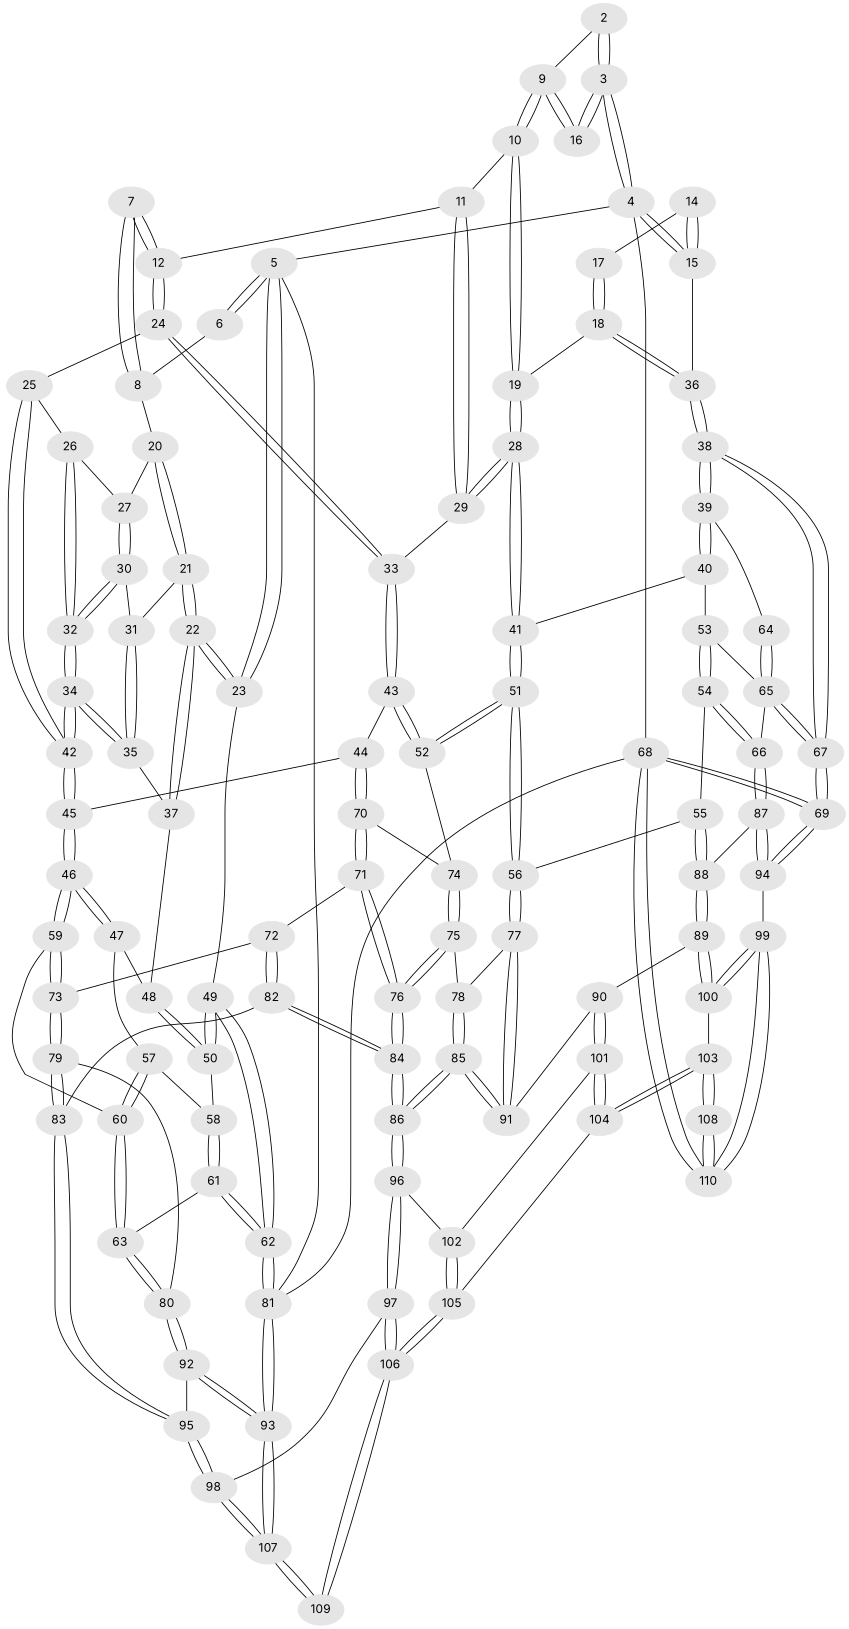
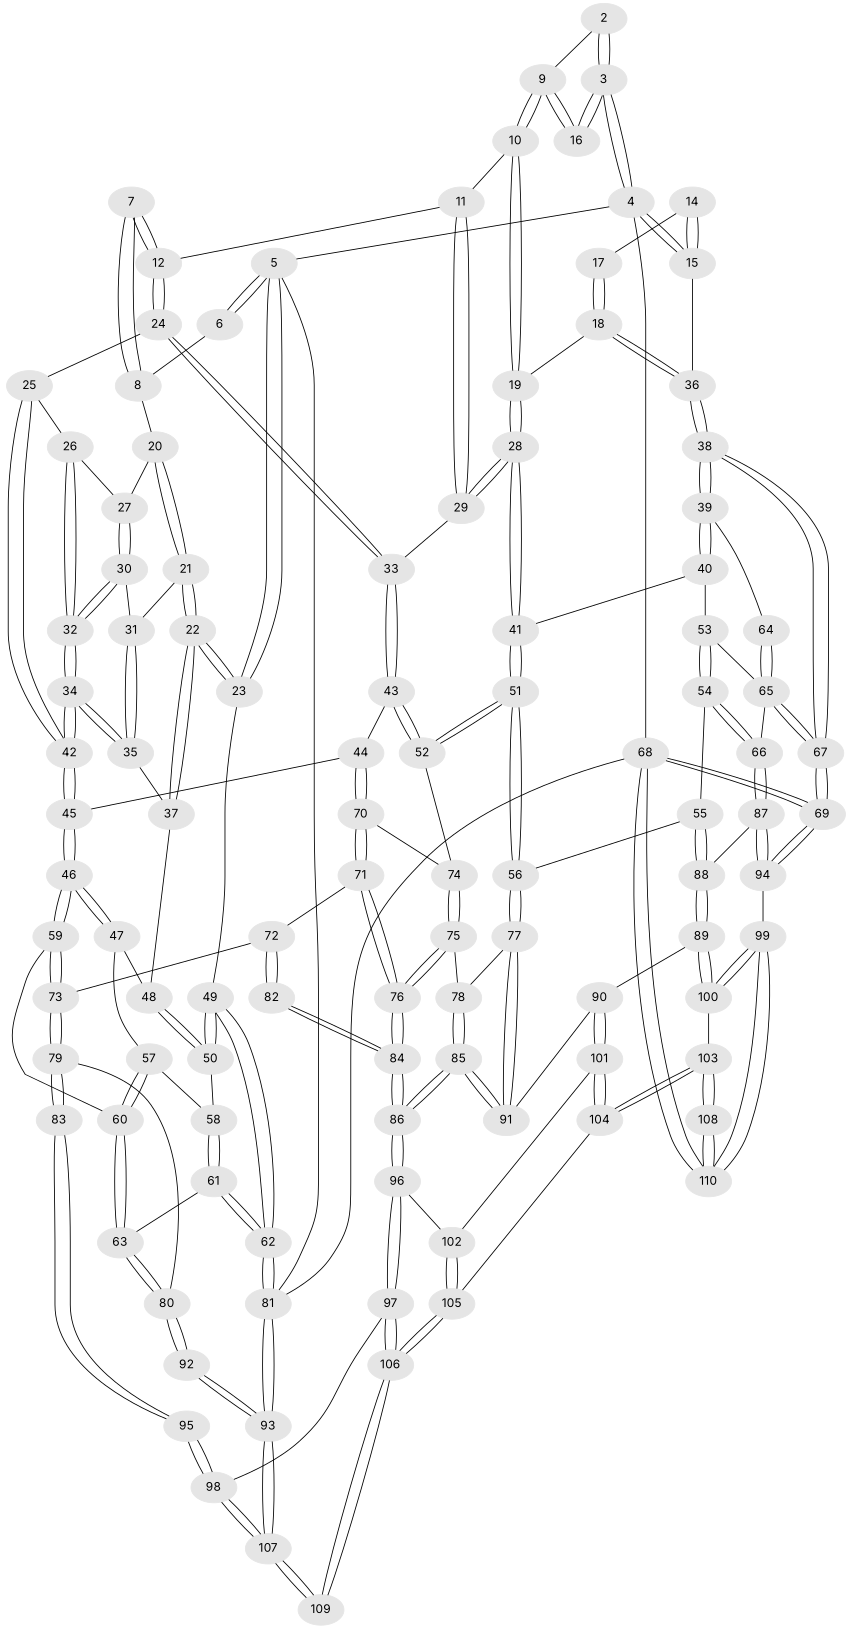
(145, 1031) -> none
(187, 1396) -> none
